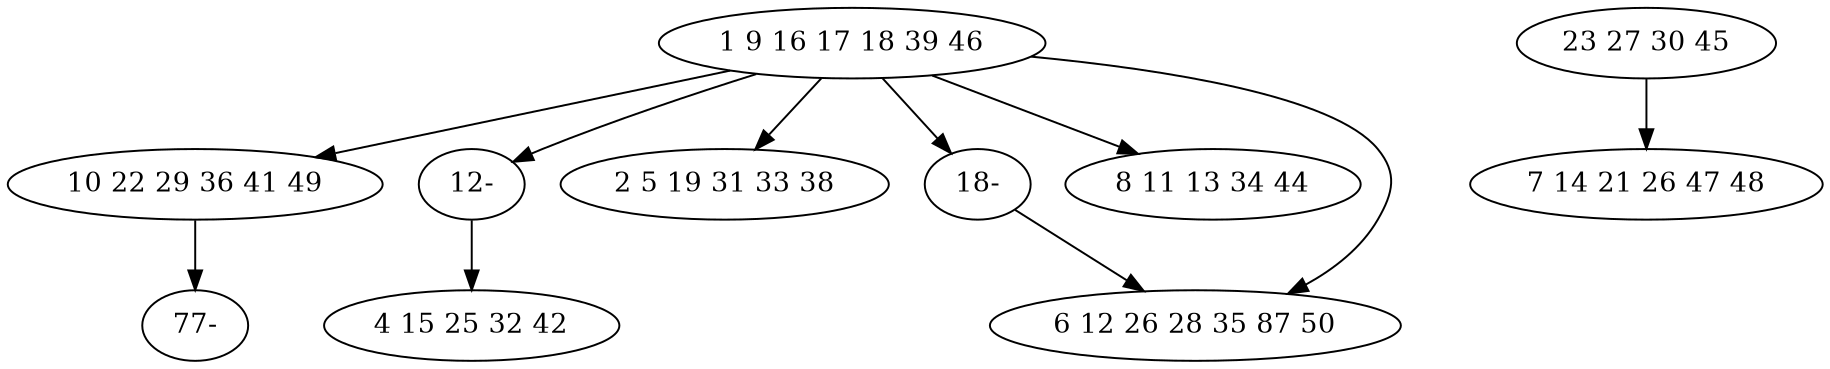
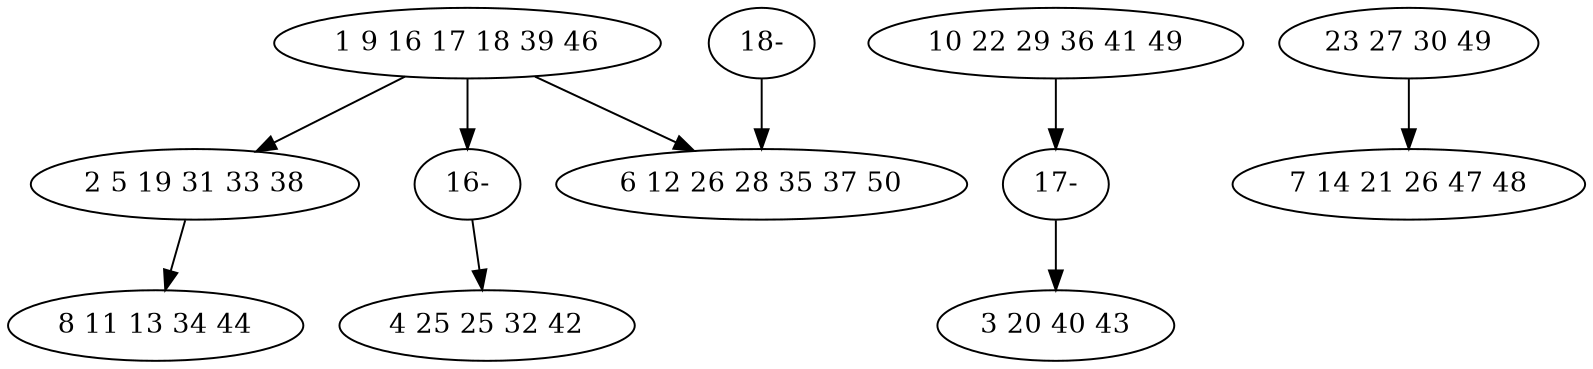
(1646, 43) -> (1409, 43)
(910, 108) -> none
(1026, 111) -> (178, 246)
(533, 112) -> none
(472, 184) -> (468, 184)
(195, 326) -> (1056, 184)
(472, 326) -> (487, 326)
none -> (1056, 326)
(1195, 326) -> (762, 184)
